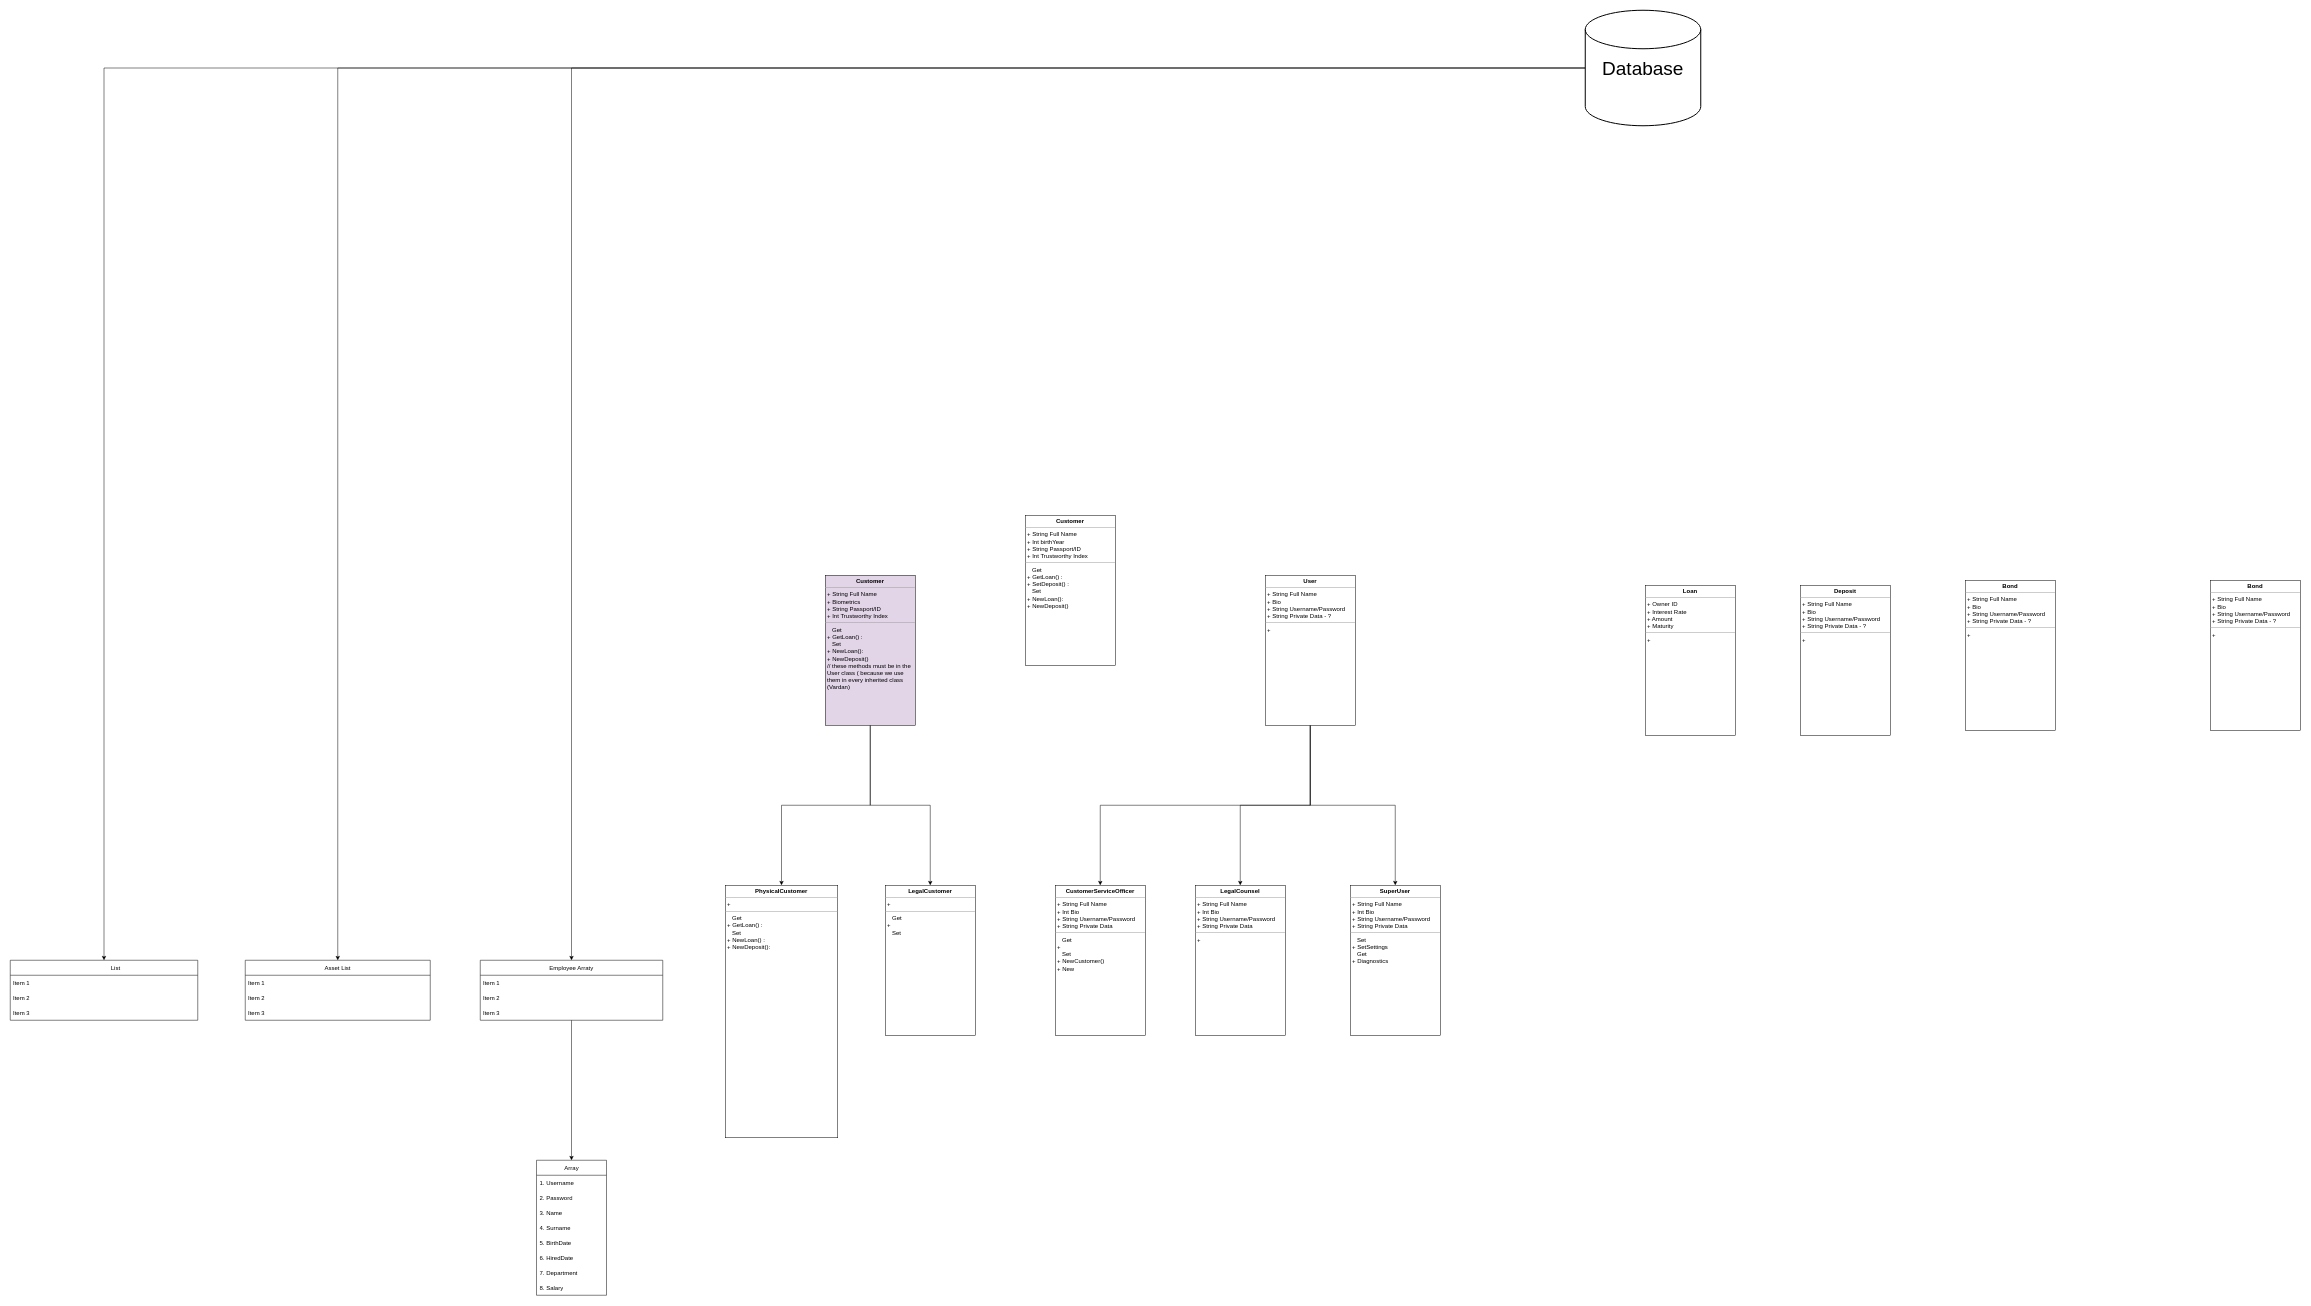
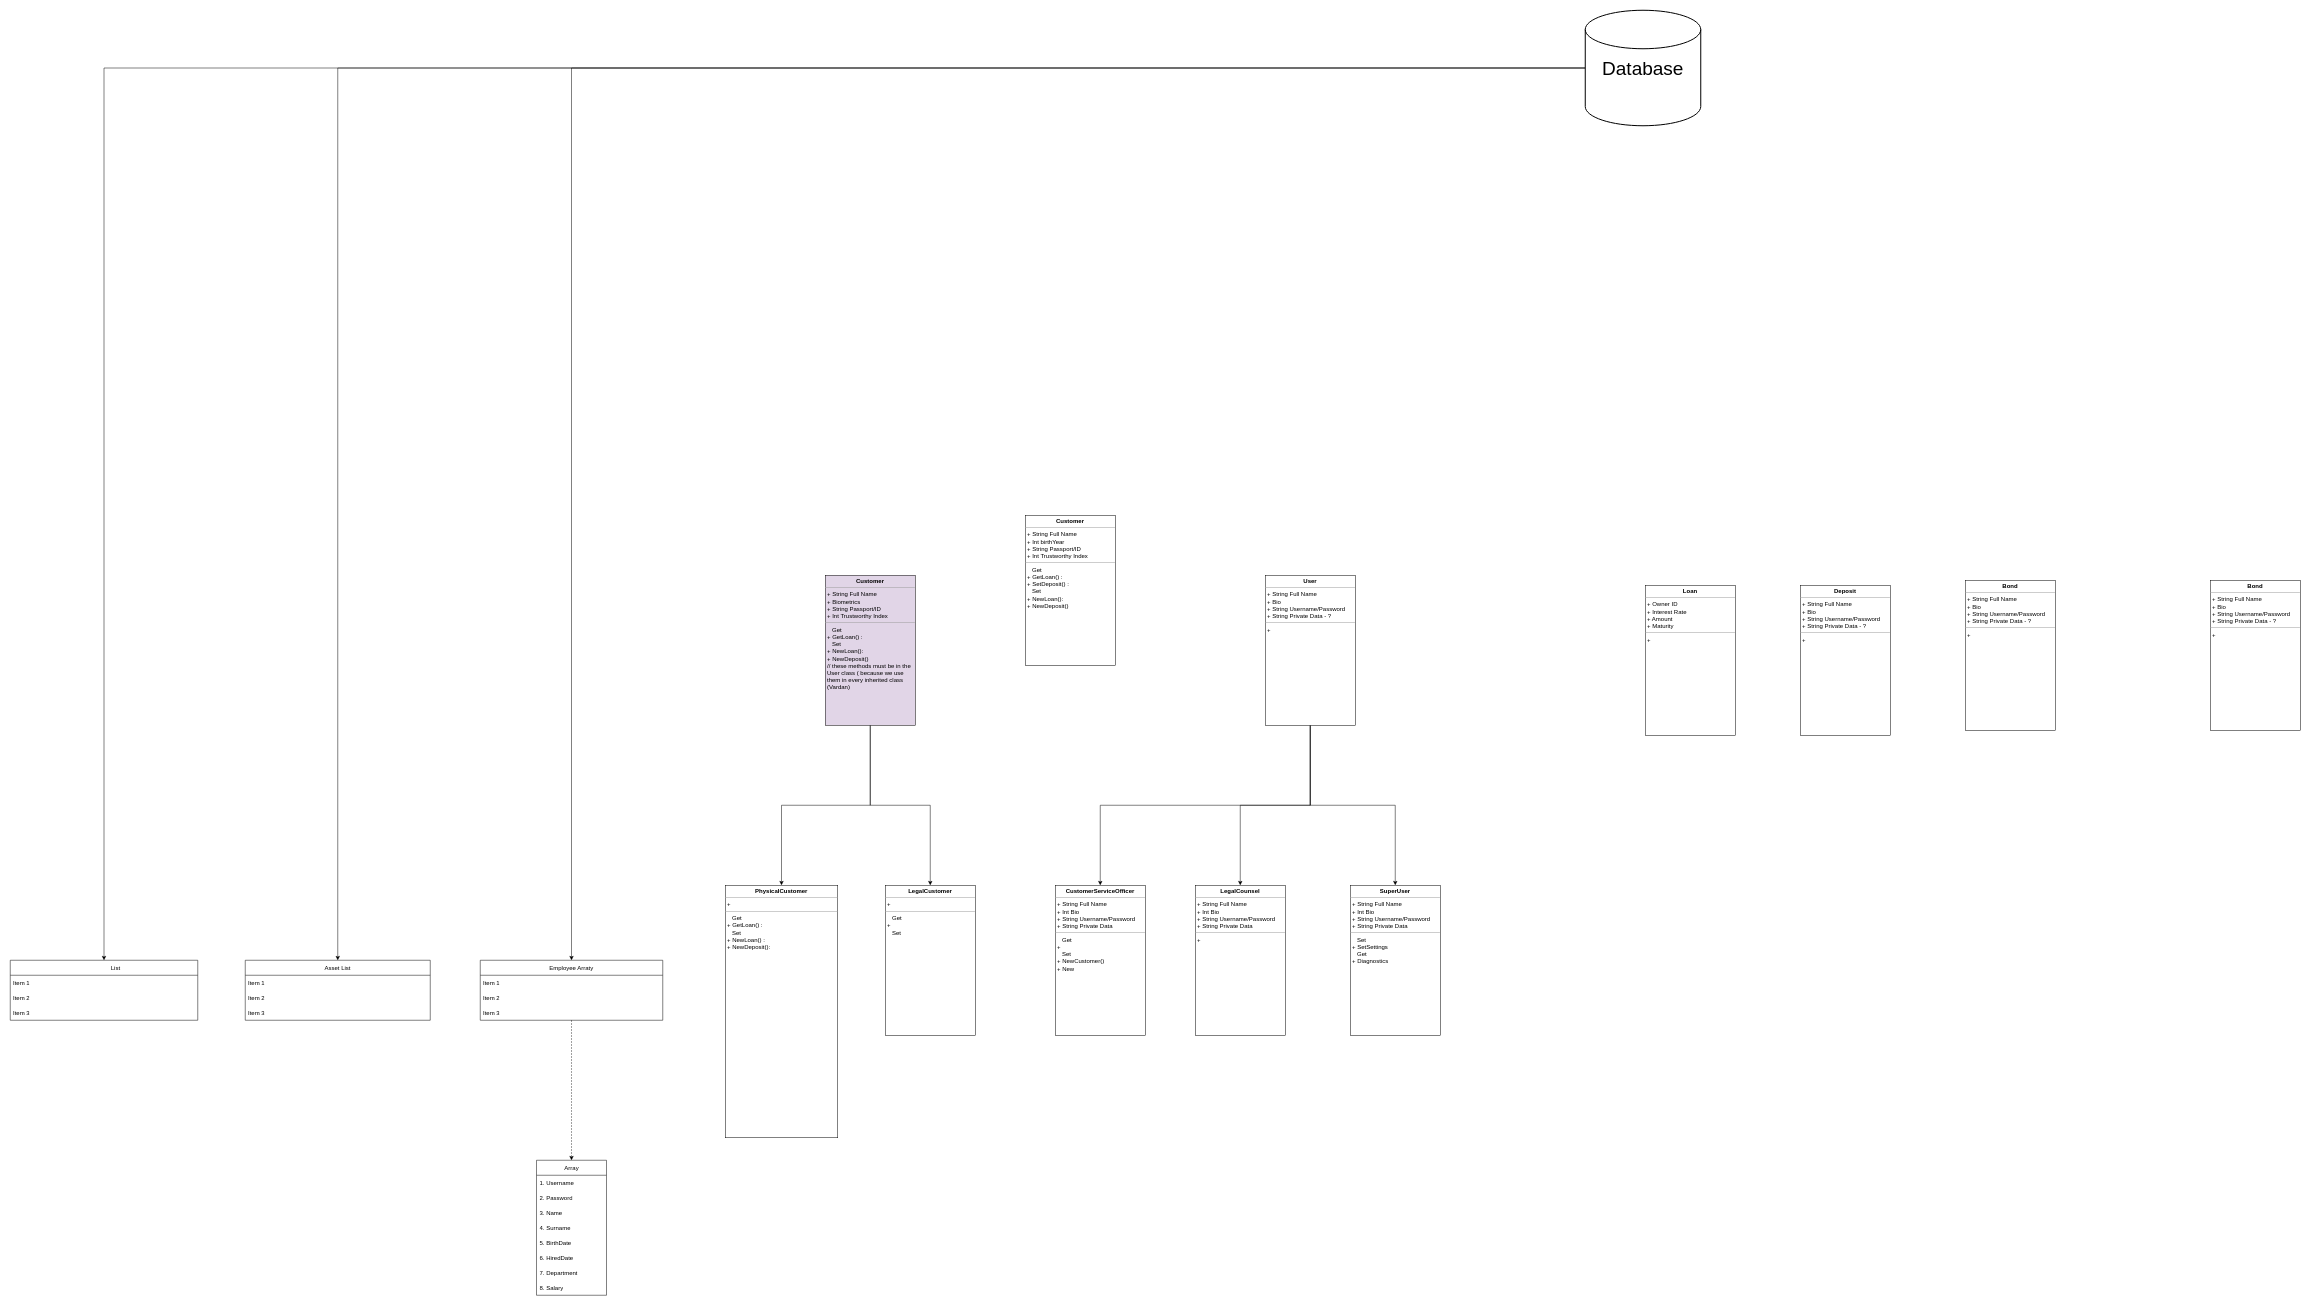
(572, 1089) -> (572, 1089)
